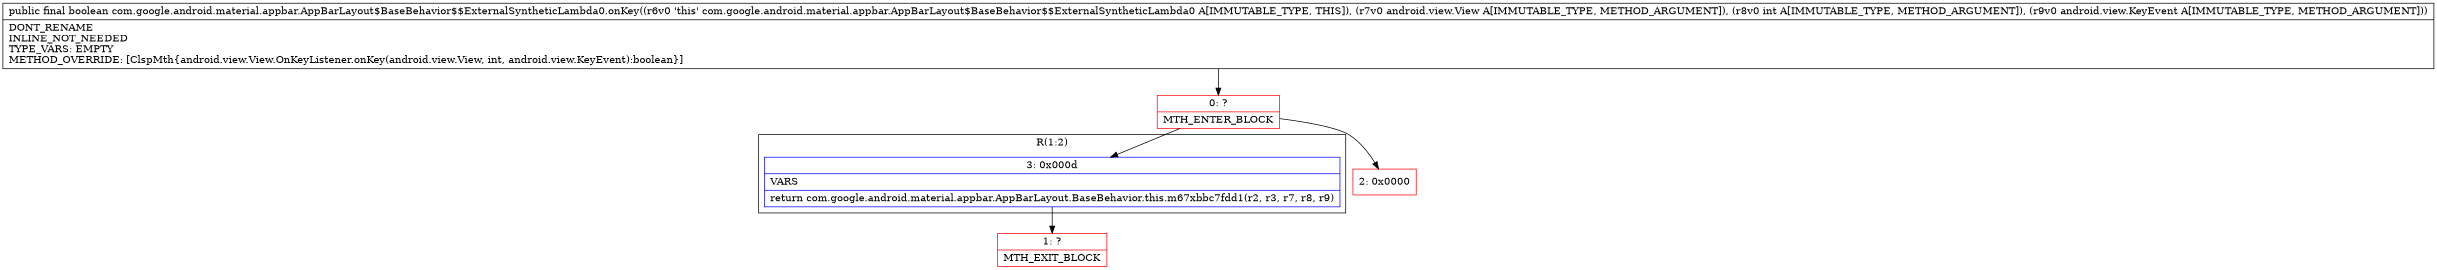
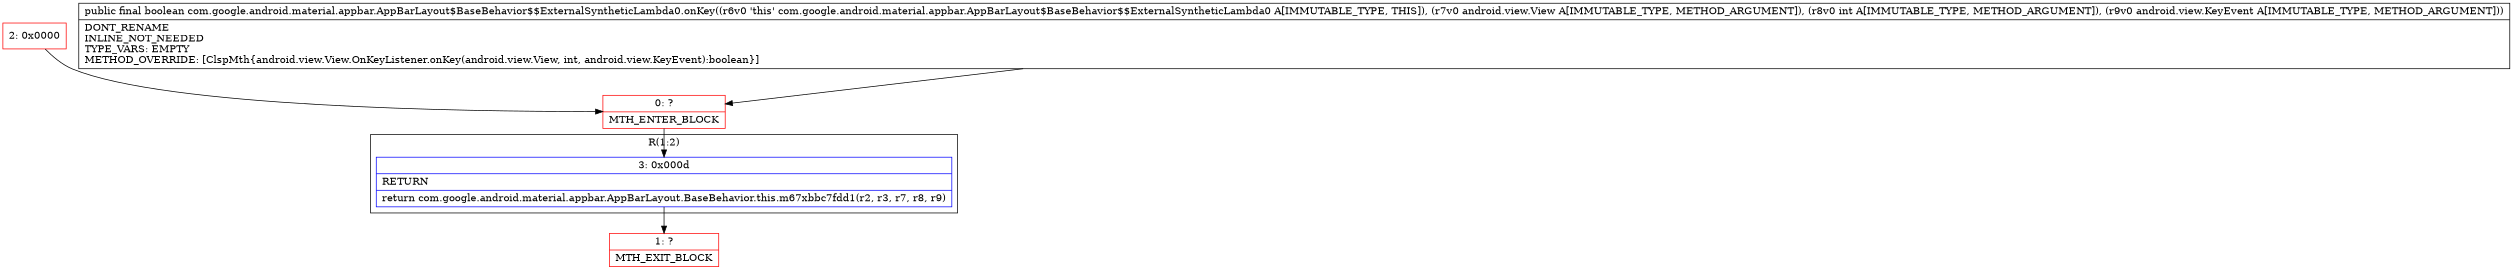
(1334, 129) -> (315, 104)
(785, 182) -> (405, 182)
